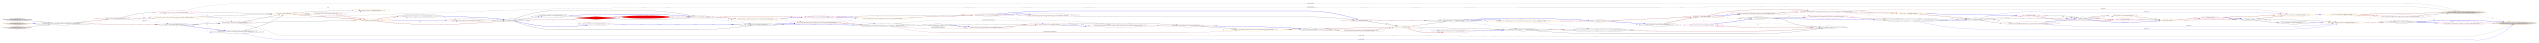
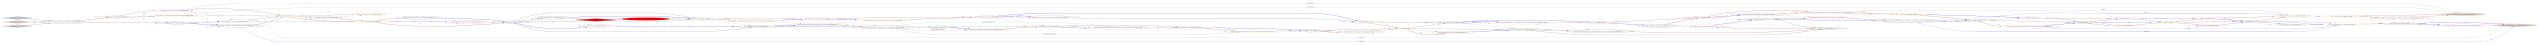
none -> (2167, 18)
none -> (2210, 25)
